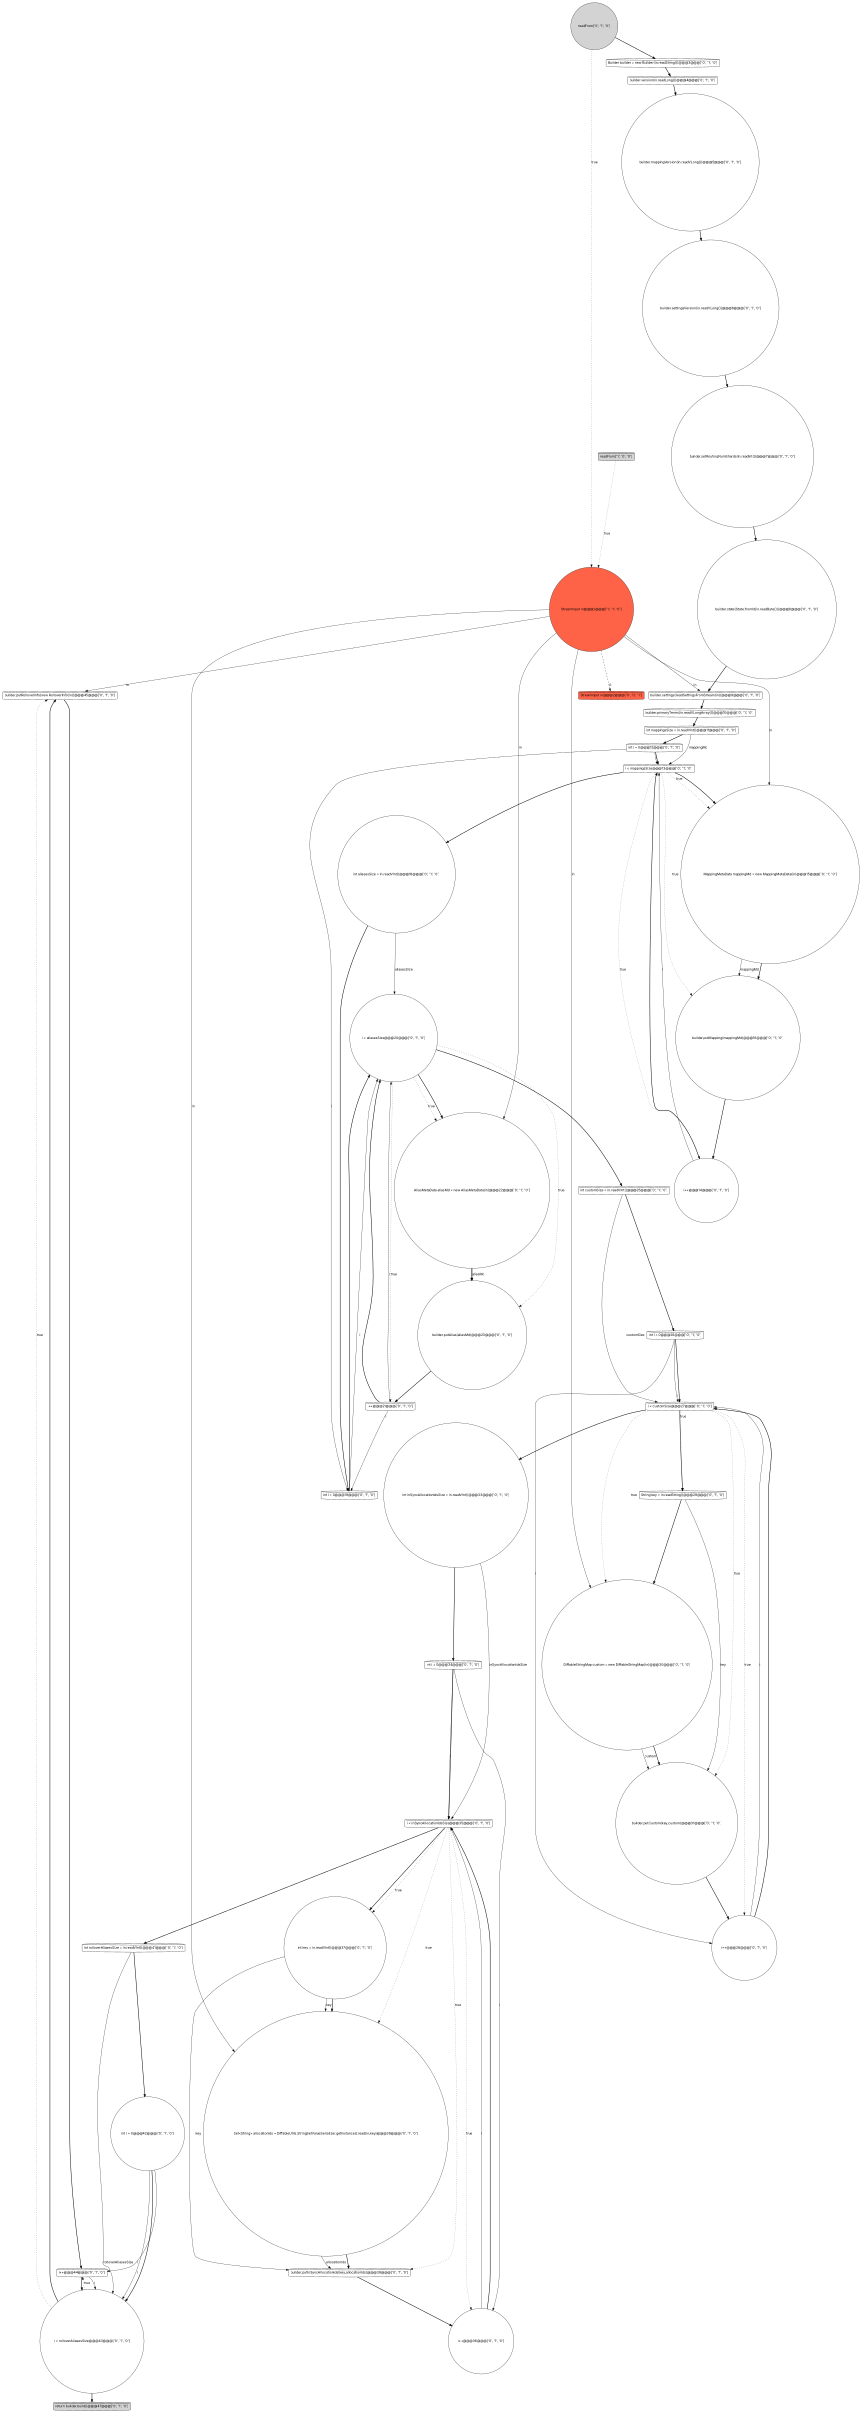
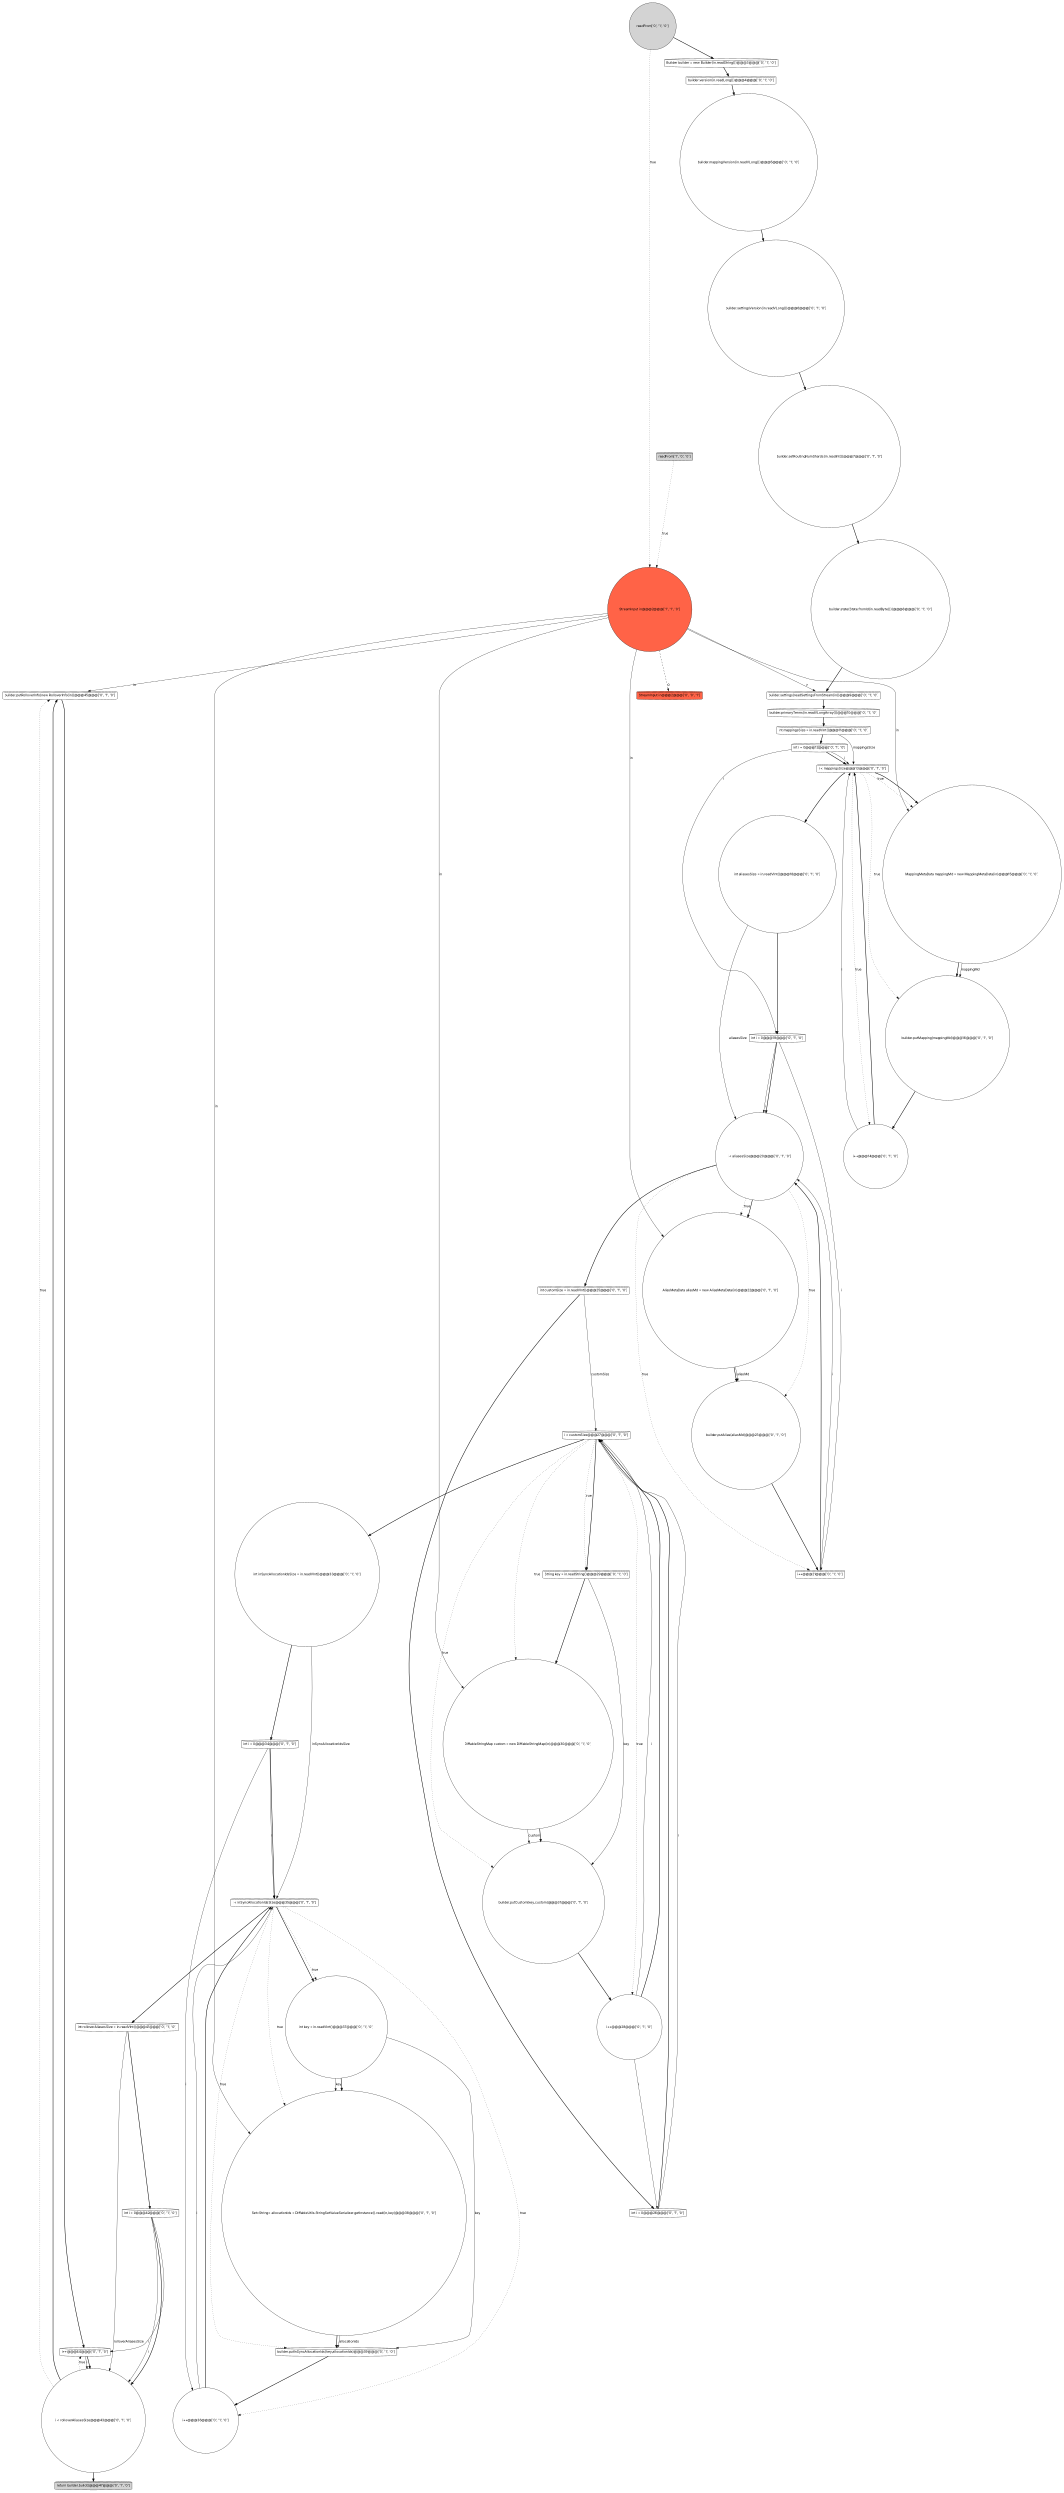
(698, 748) -> (864, 748)
(369, 1449) -> (840, 1301)
(535, 1641) -> (646, 2133)
(148, 2134) -> (150, 2213)
